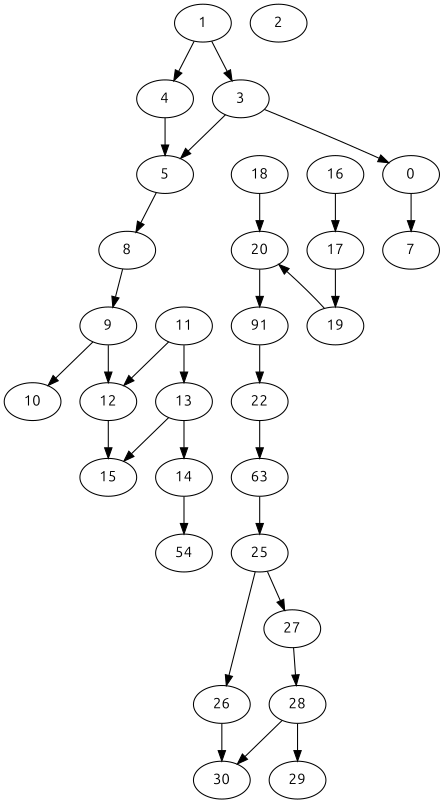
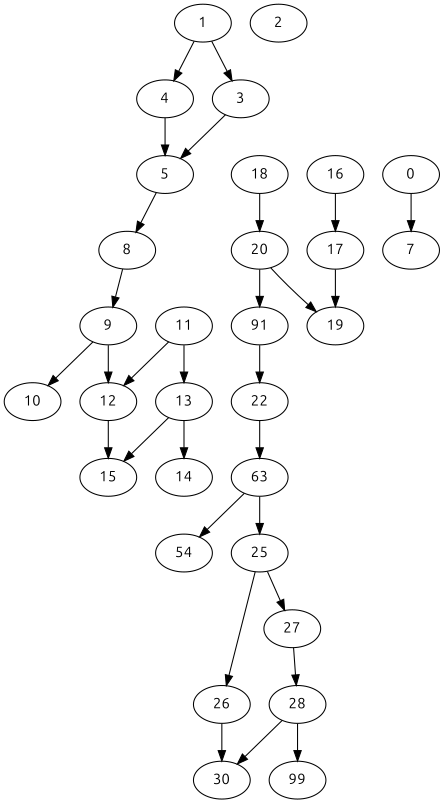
(322, 133) -> none
(306, 289) -> (289, 287)
(184, 510) -> (226, 511)
(298, 780) -> (298, 780)
